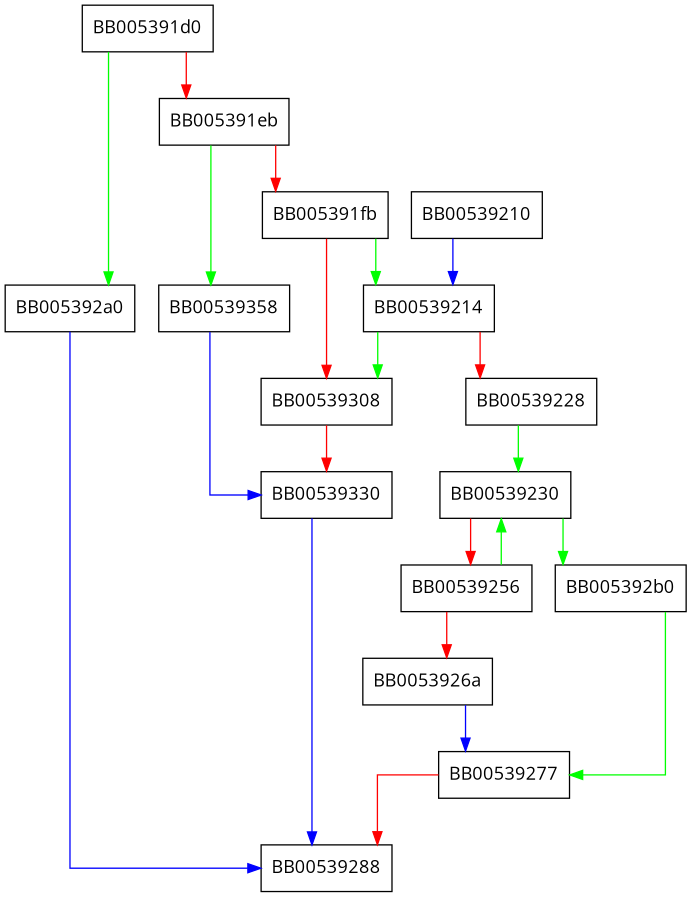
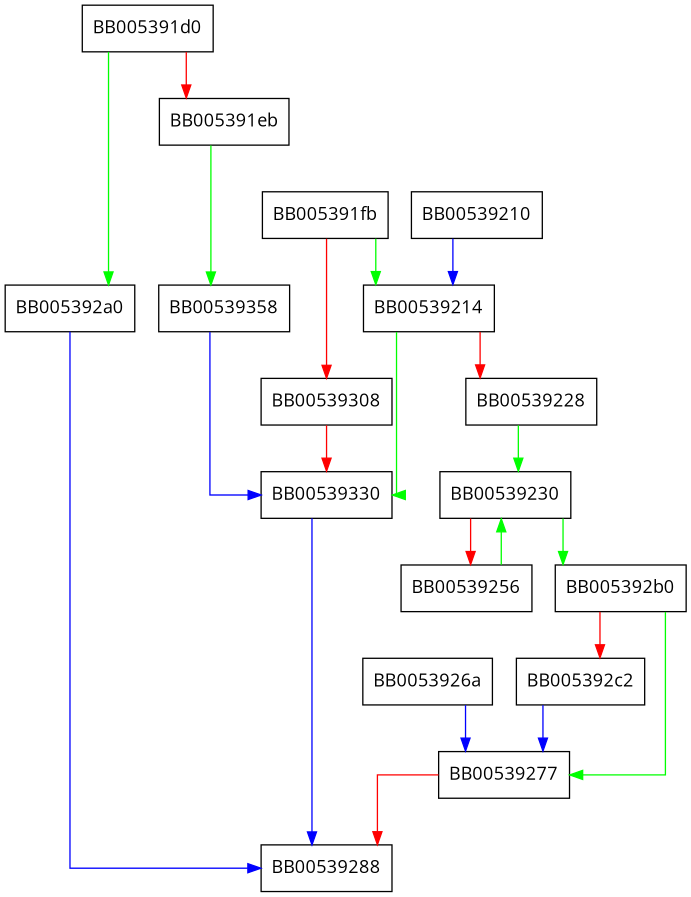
(276, 162) -> none
(378, 348) -> (397, 414)
(447, 628) -> none
none -> (581, 682)
